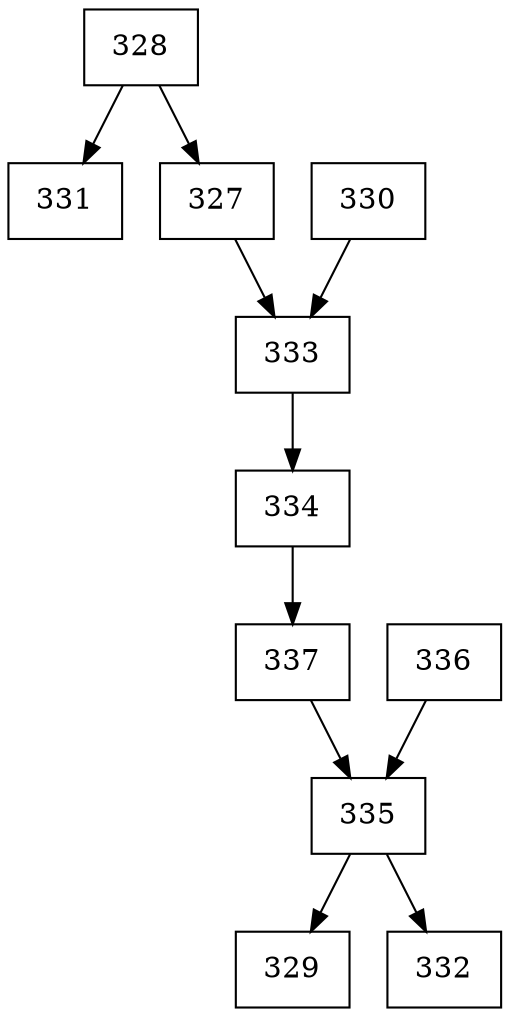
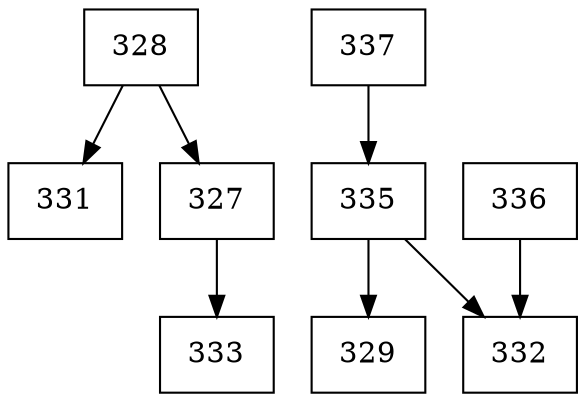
(368, 201) -> none
(293, 508) -> none
(411, 730) -> (520, 268)
